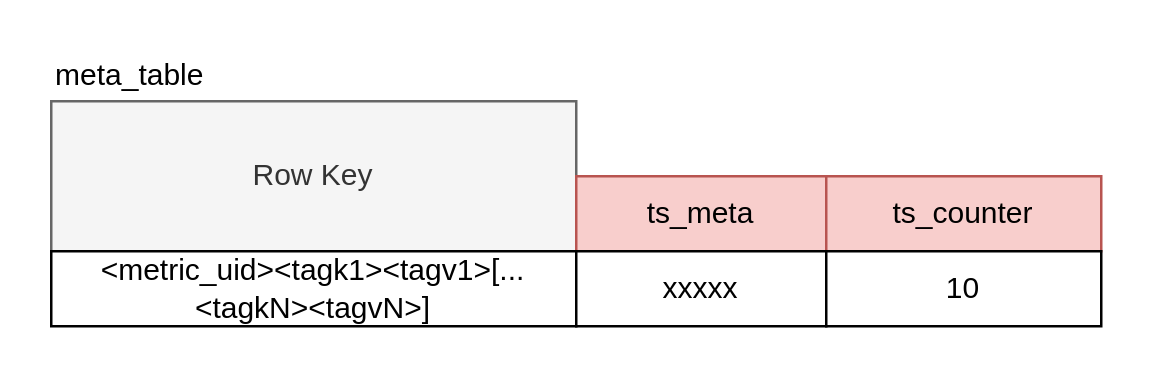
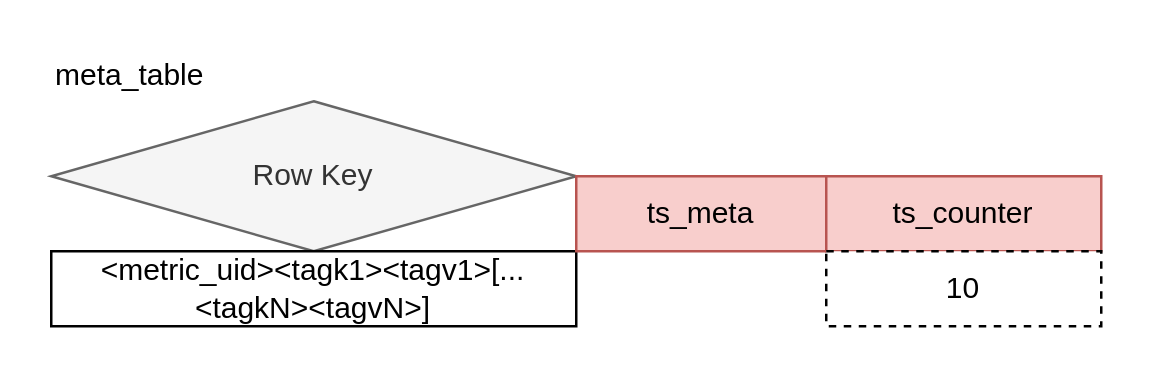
(314, 176) -> (314, 176)
(701, 289) -> none
(964, 289) -> (964, 289)
